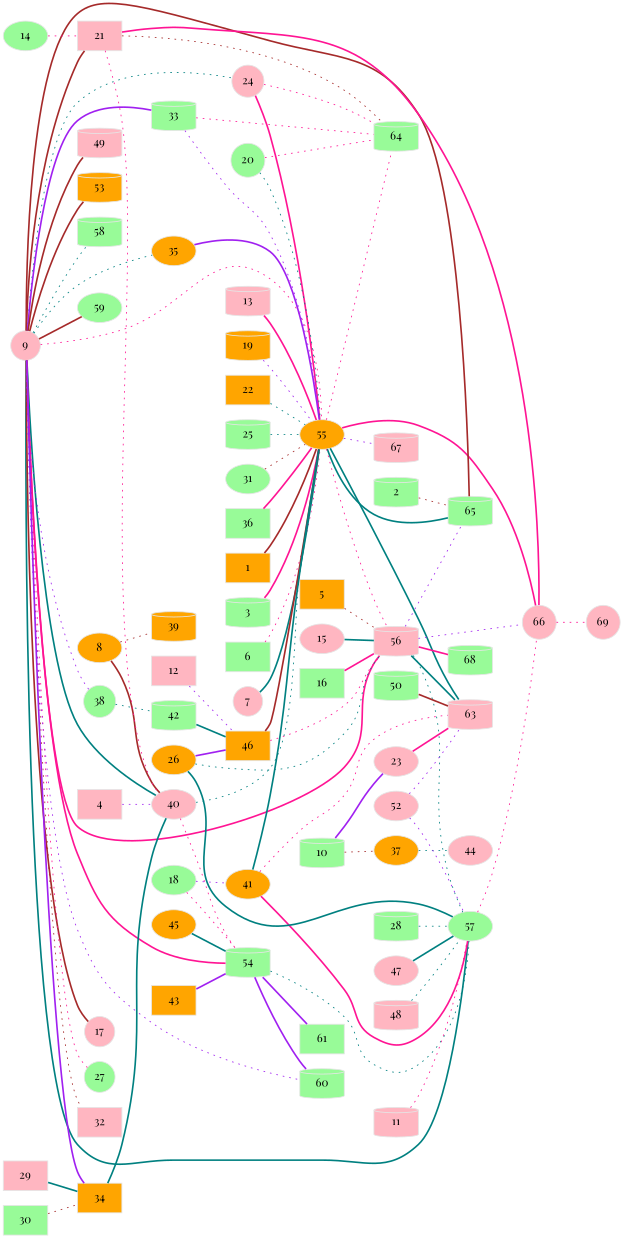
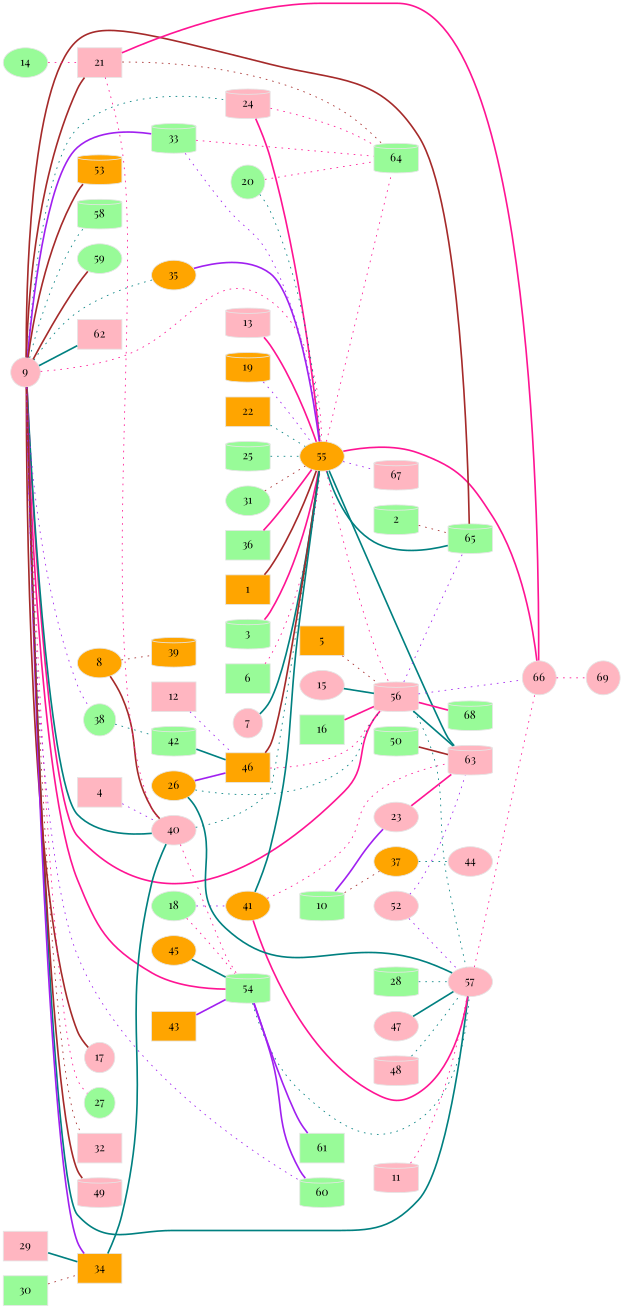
(248, 81) -> (248, 104)
none -> (100, 334)
(470, 926) -> (470, 982)
